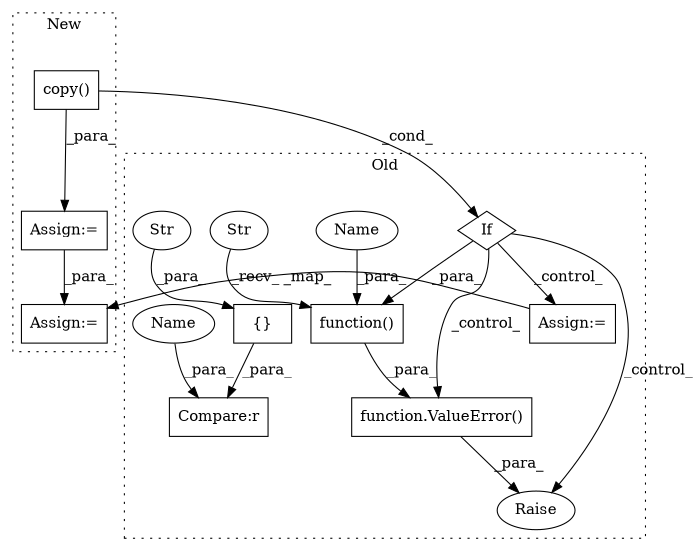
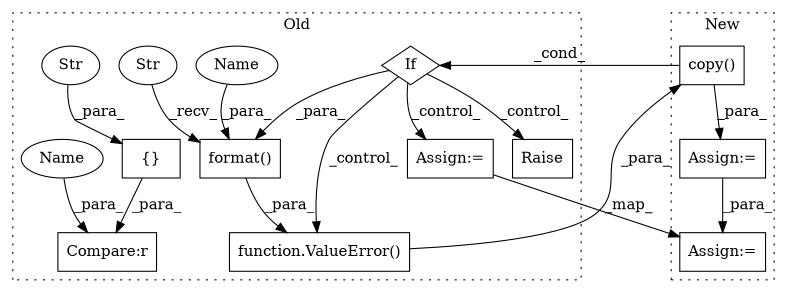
(357, 324) -> (240, 159)
(486, 461) -> (570, 226)
(536, 510) -> (543, 159)
